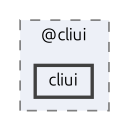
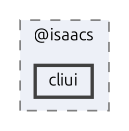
(65, 36) -> (65, 36)
